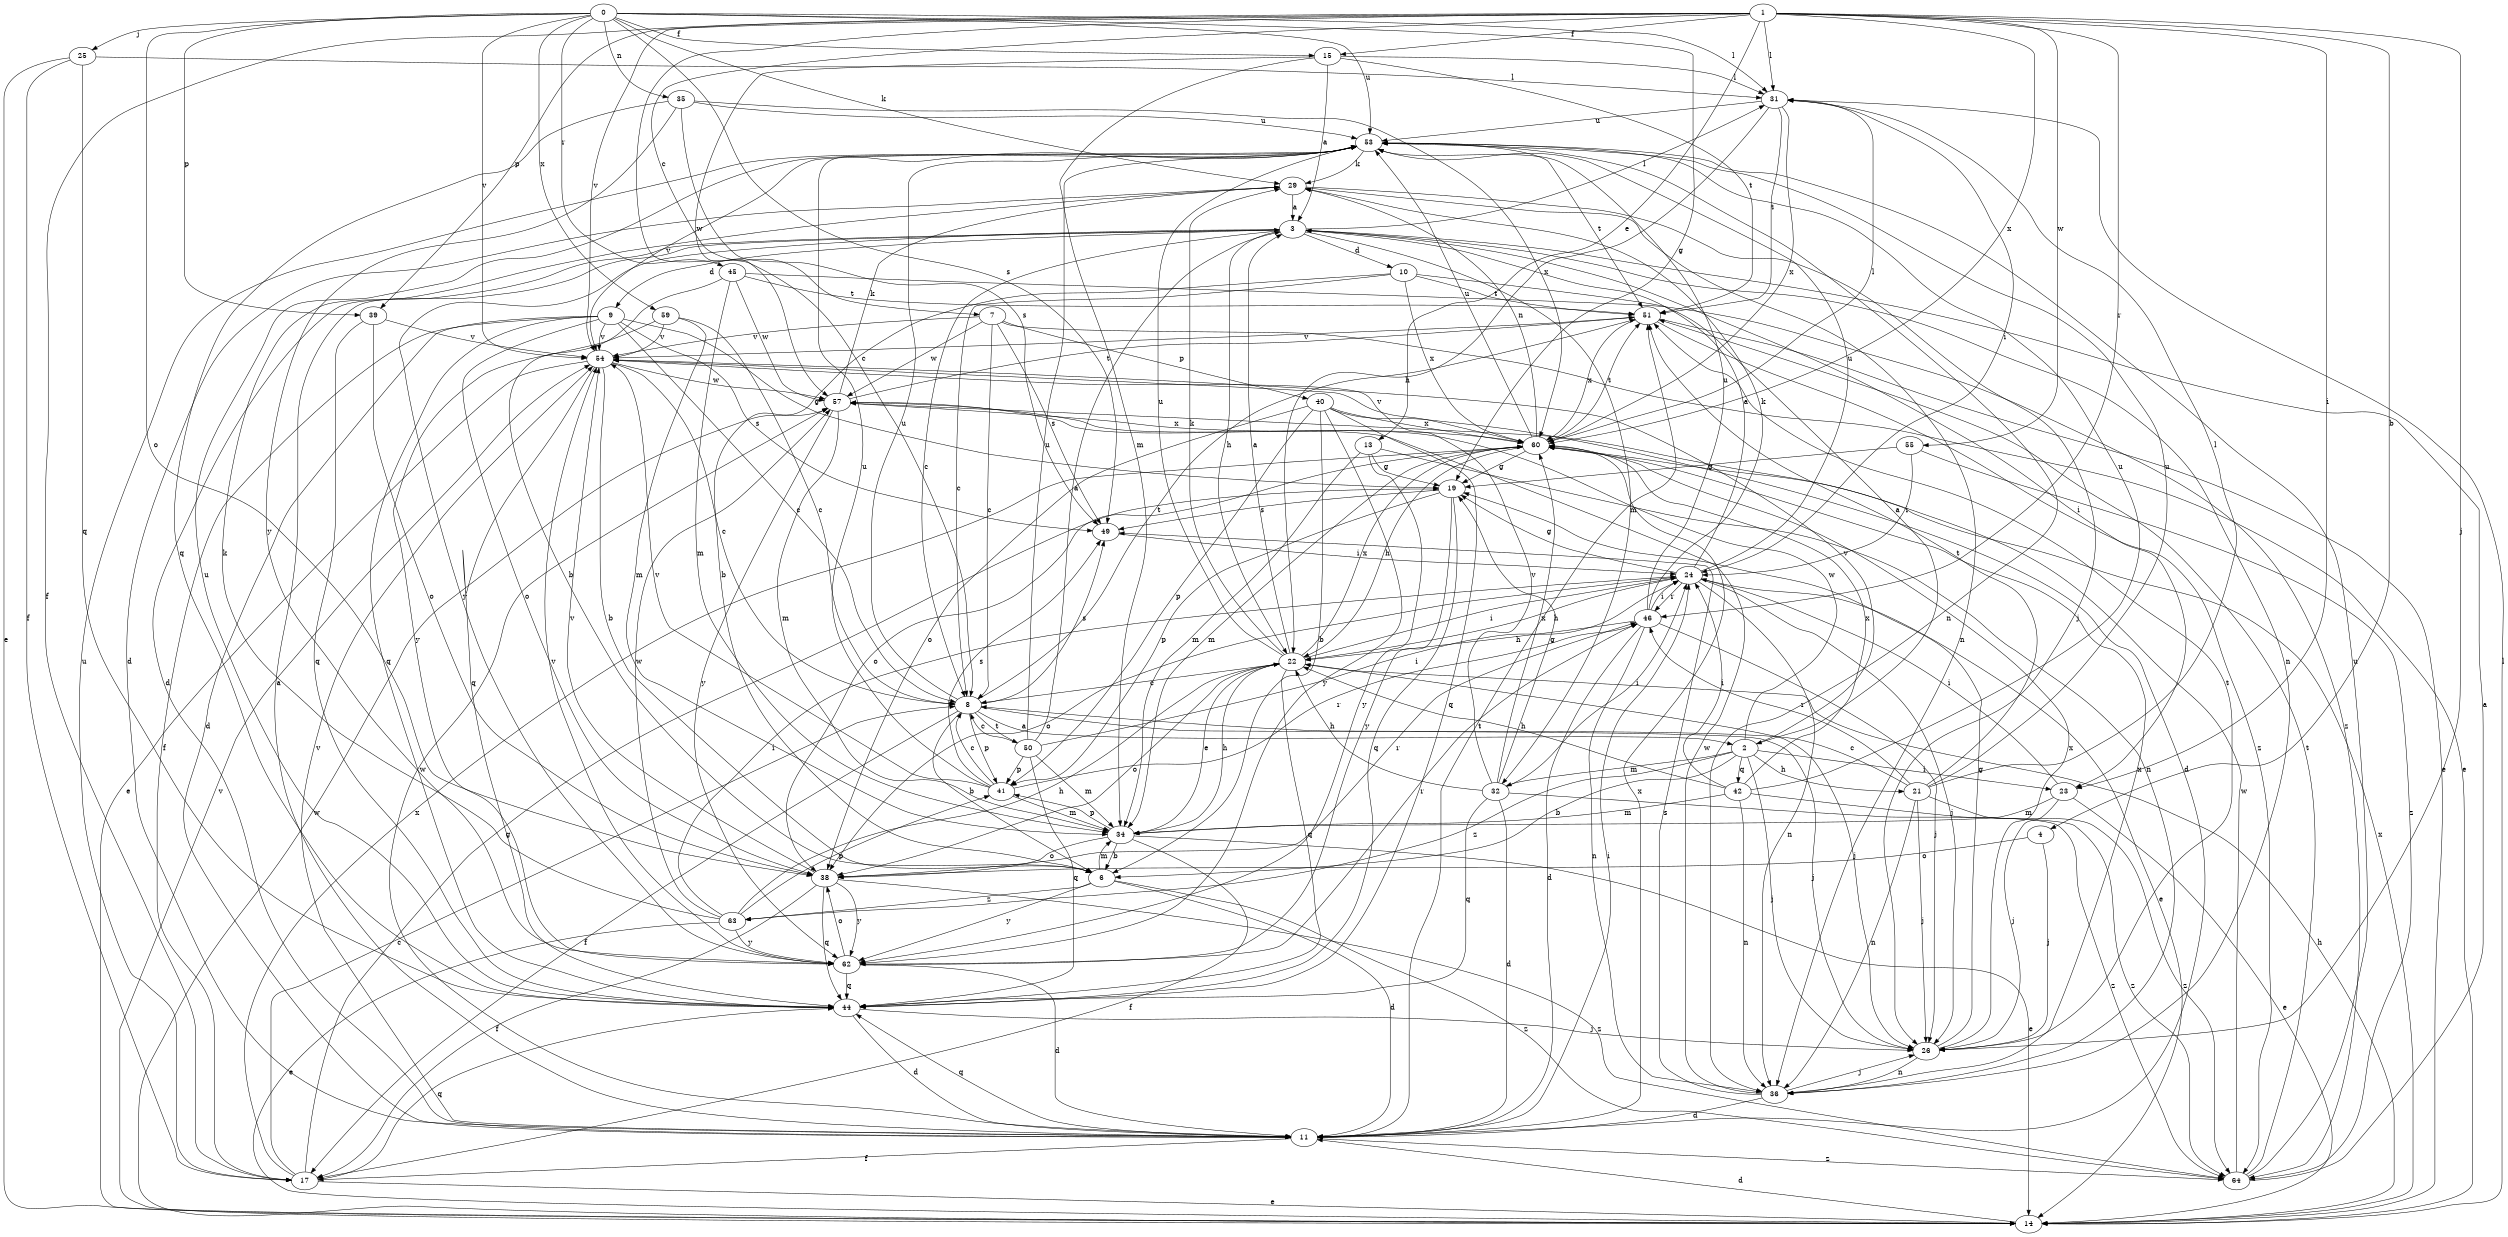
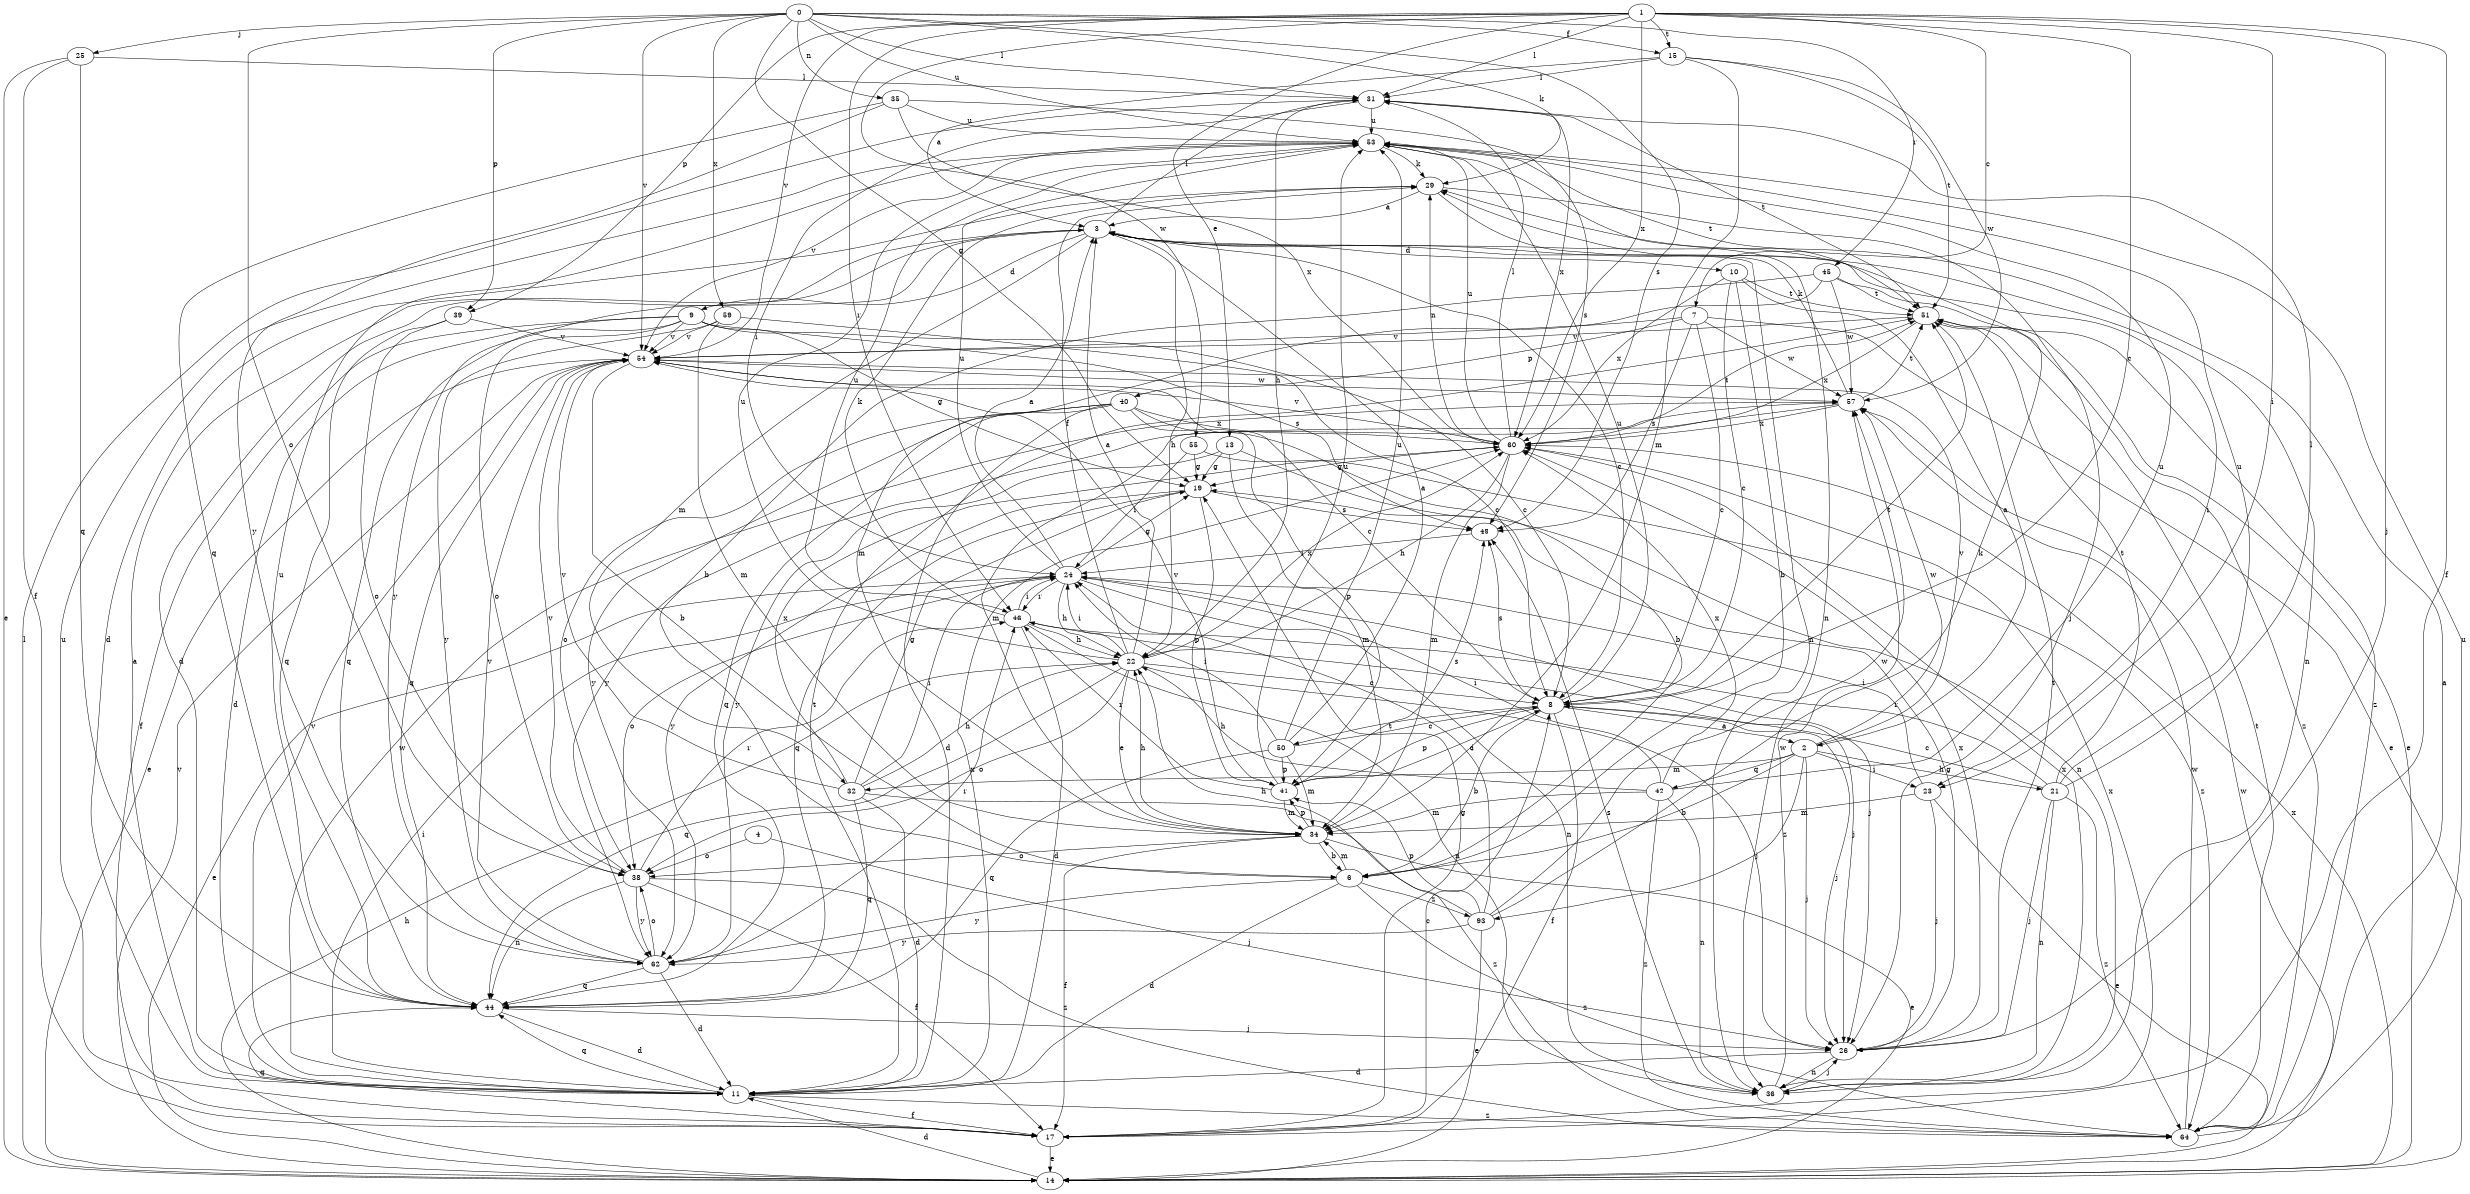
(1573, 35) -> (1667, 35)
(2389, 235) -> none
(1686, 281) -> (896, 282)
(1192, 424) -> (1068, 424)
(1053, 565) -> none
(732, 921) -> (1481, 921)
(827, 943) -> (518, 943)
(1643, 1120) -> (1319, 1072)
